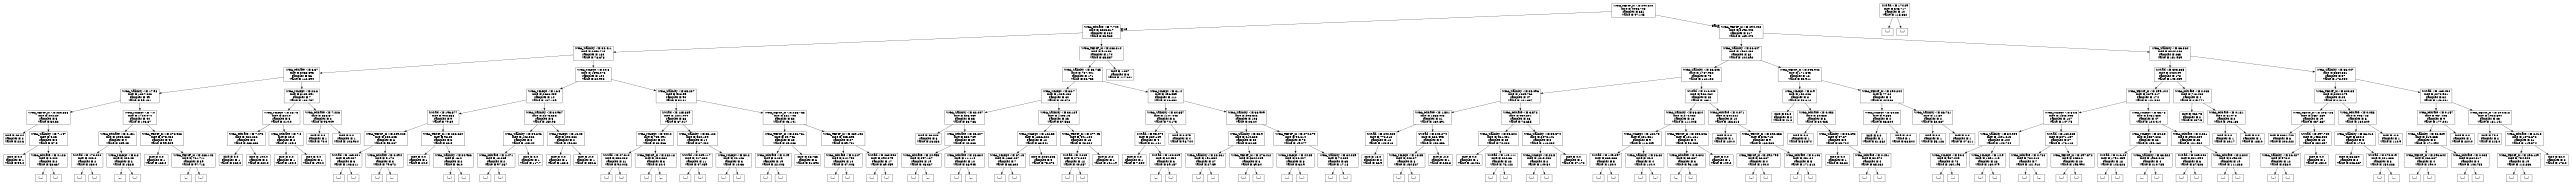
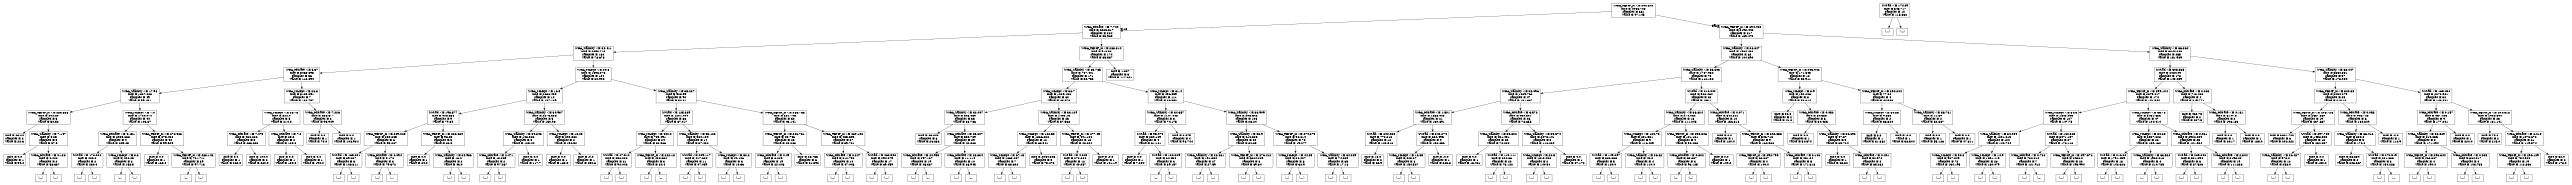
(292, 106) -> none
